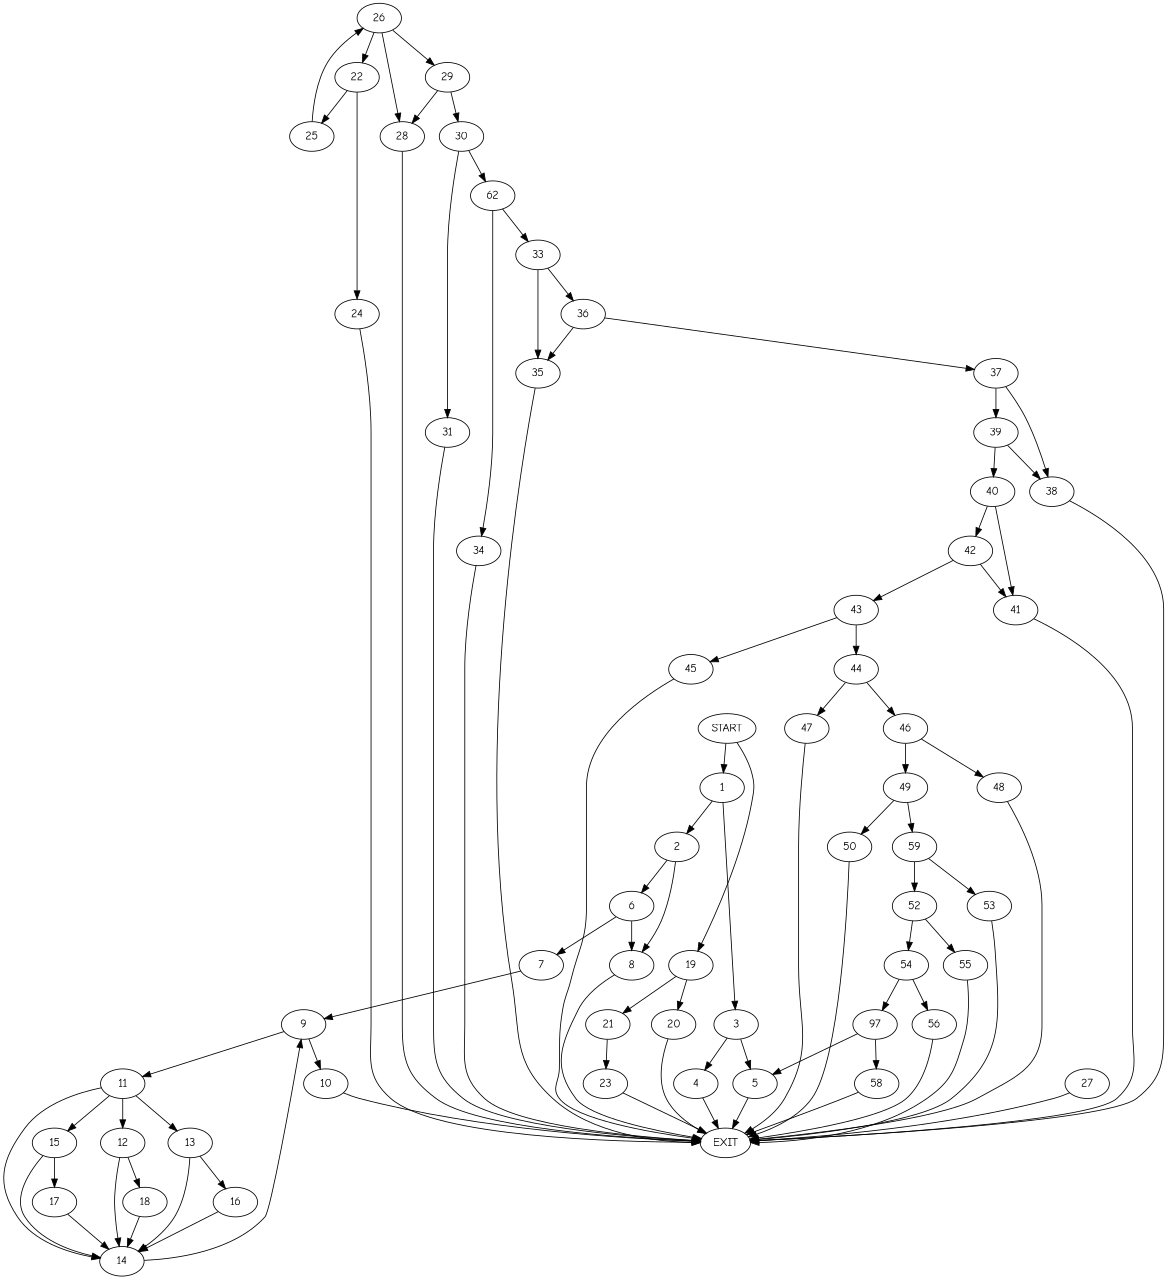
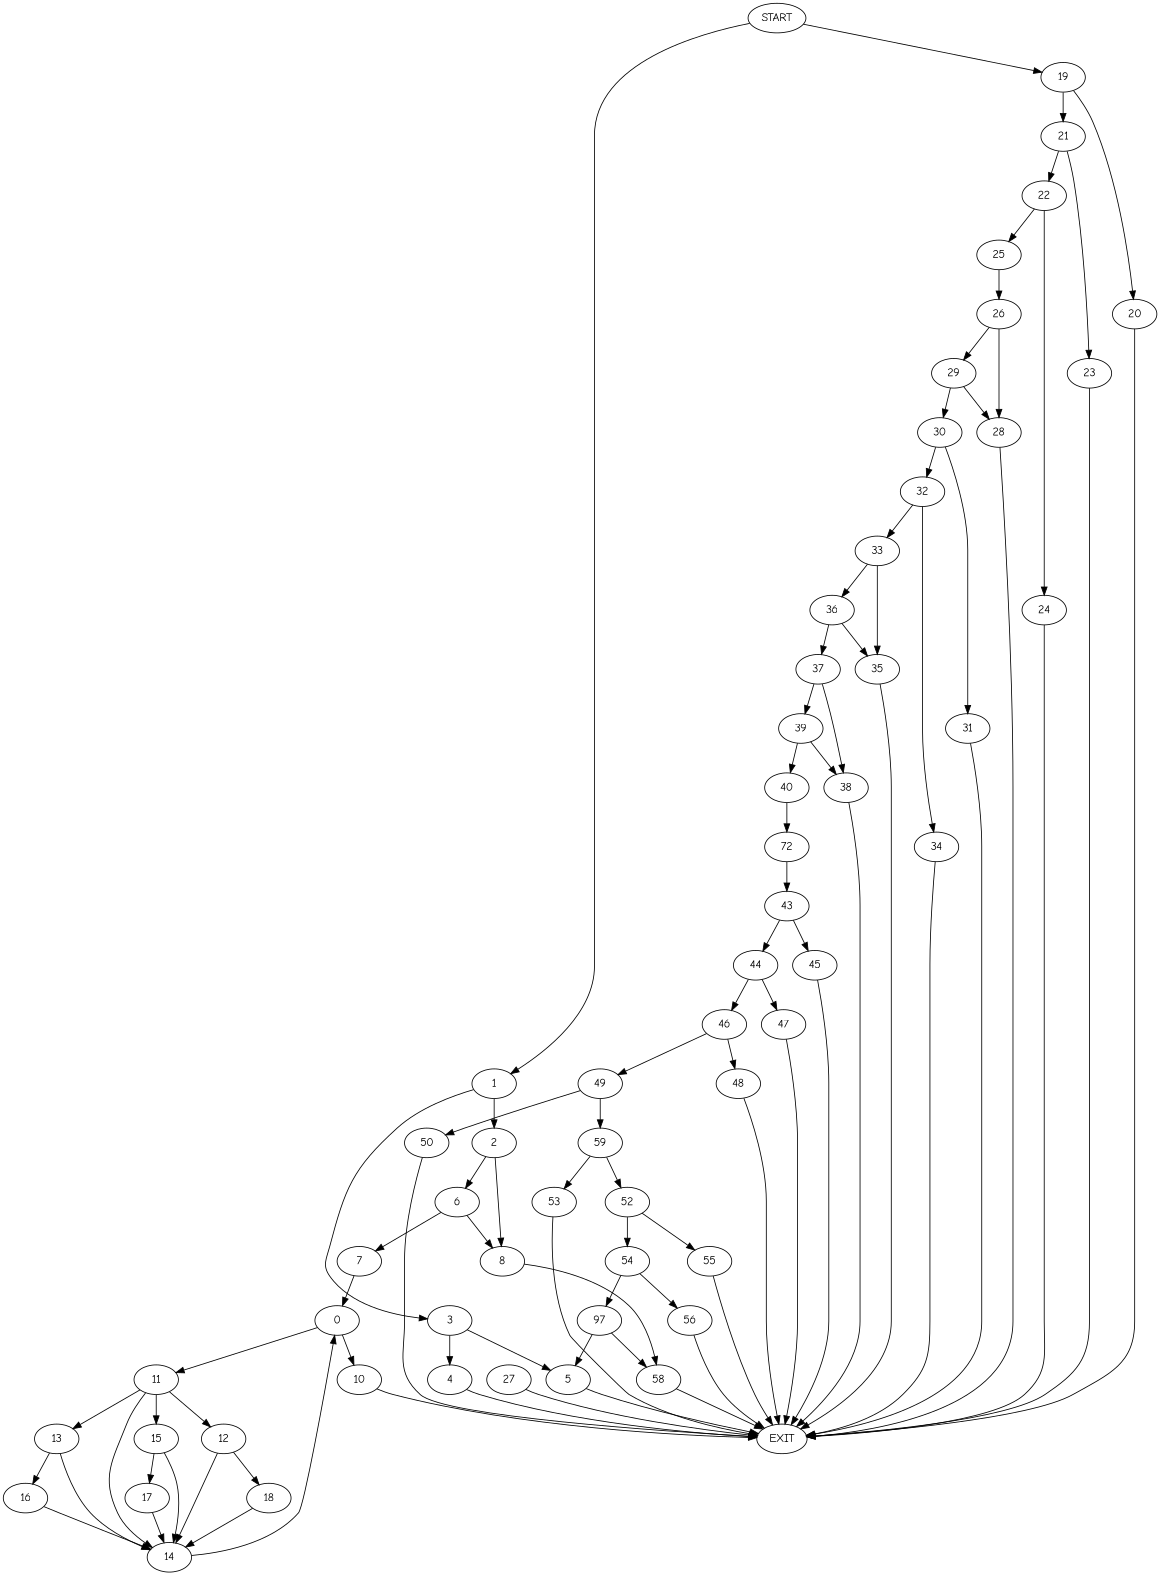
(370, 44) -> (1055, 162)
(493, 196) -> (923, 492)
(970, 551) -> (787, 847)
(1016, 610) -> none
(304, 1024) -> (337, 1320)
(570, 1090) -> (606, 1289)
